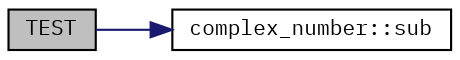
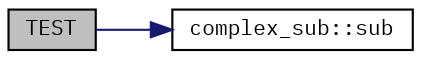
(312, 30) -> (293, 30)
